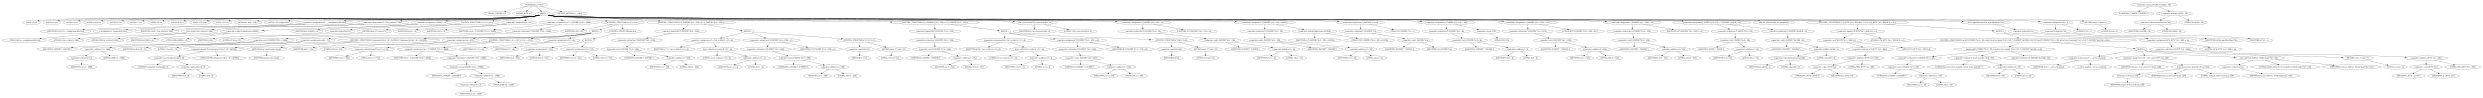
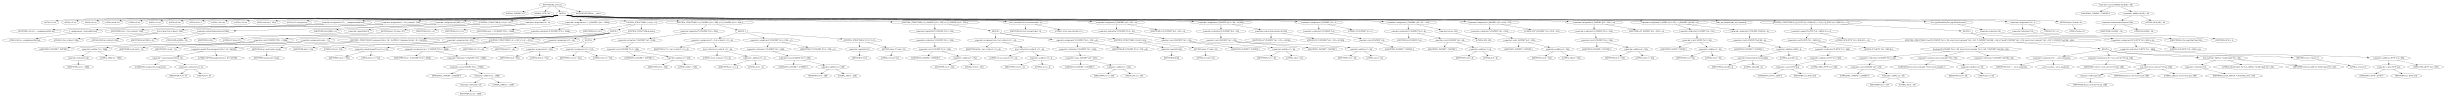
(1427, 45) -> (1409, 35)
(168, 49) -> (166, 49)
